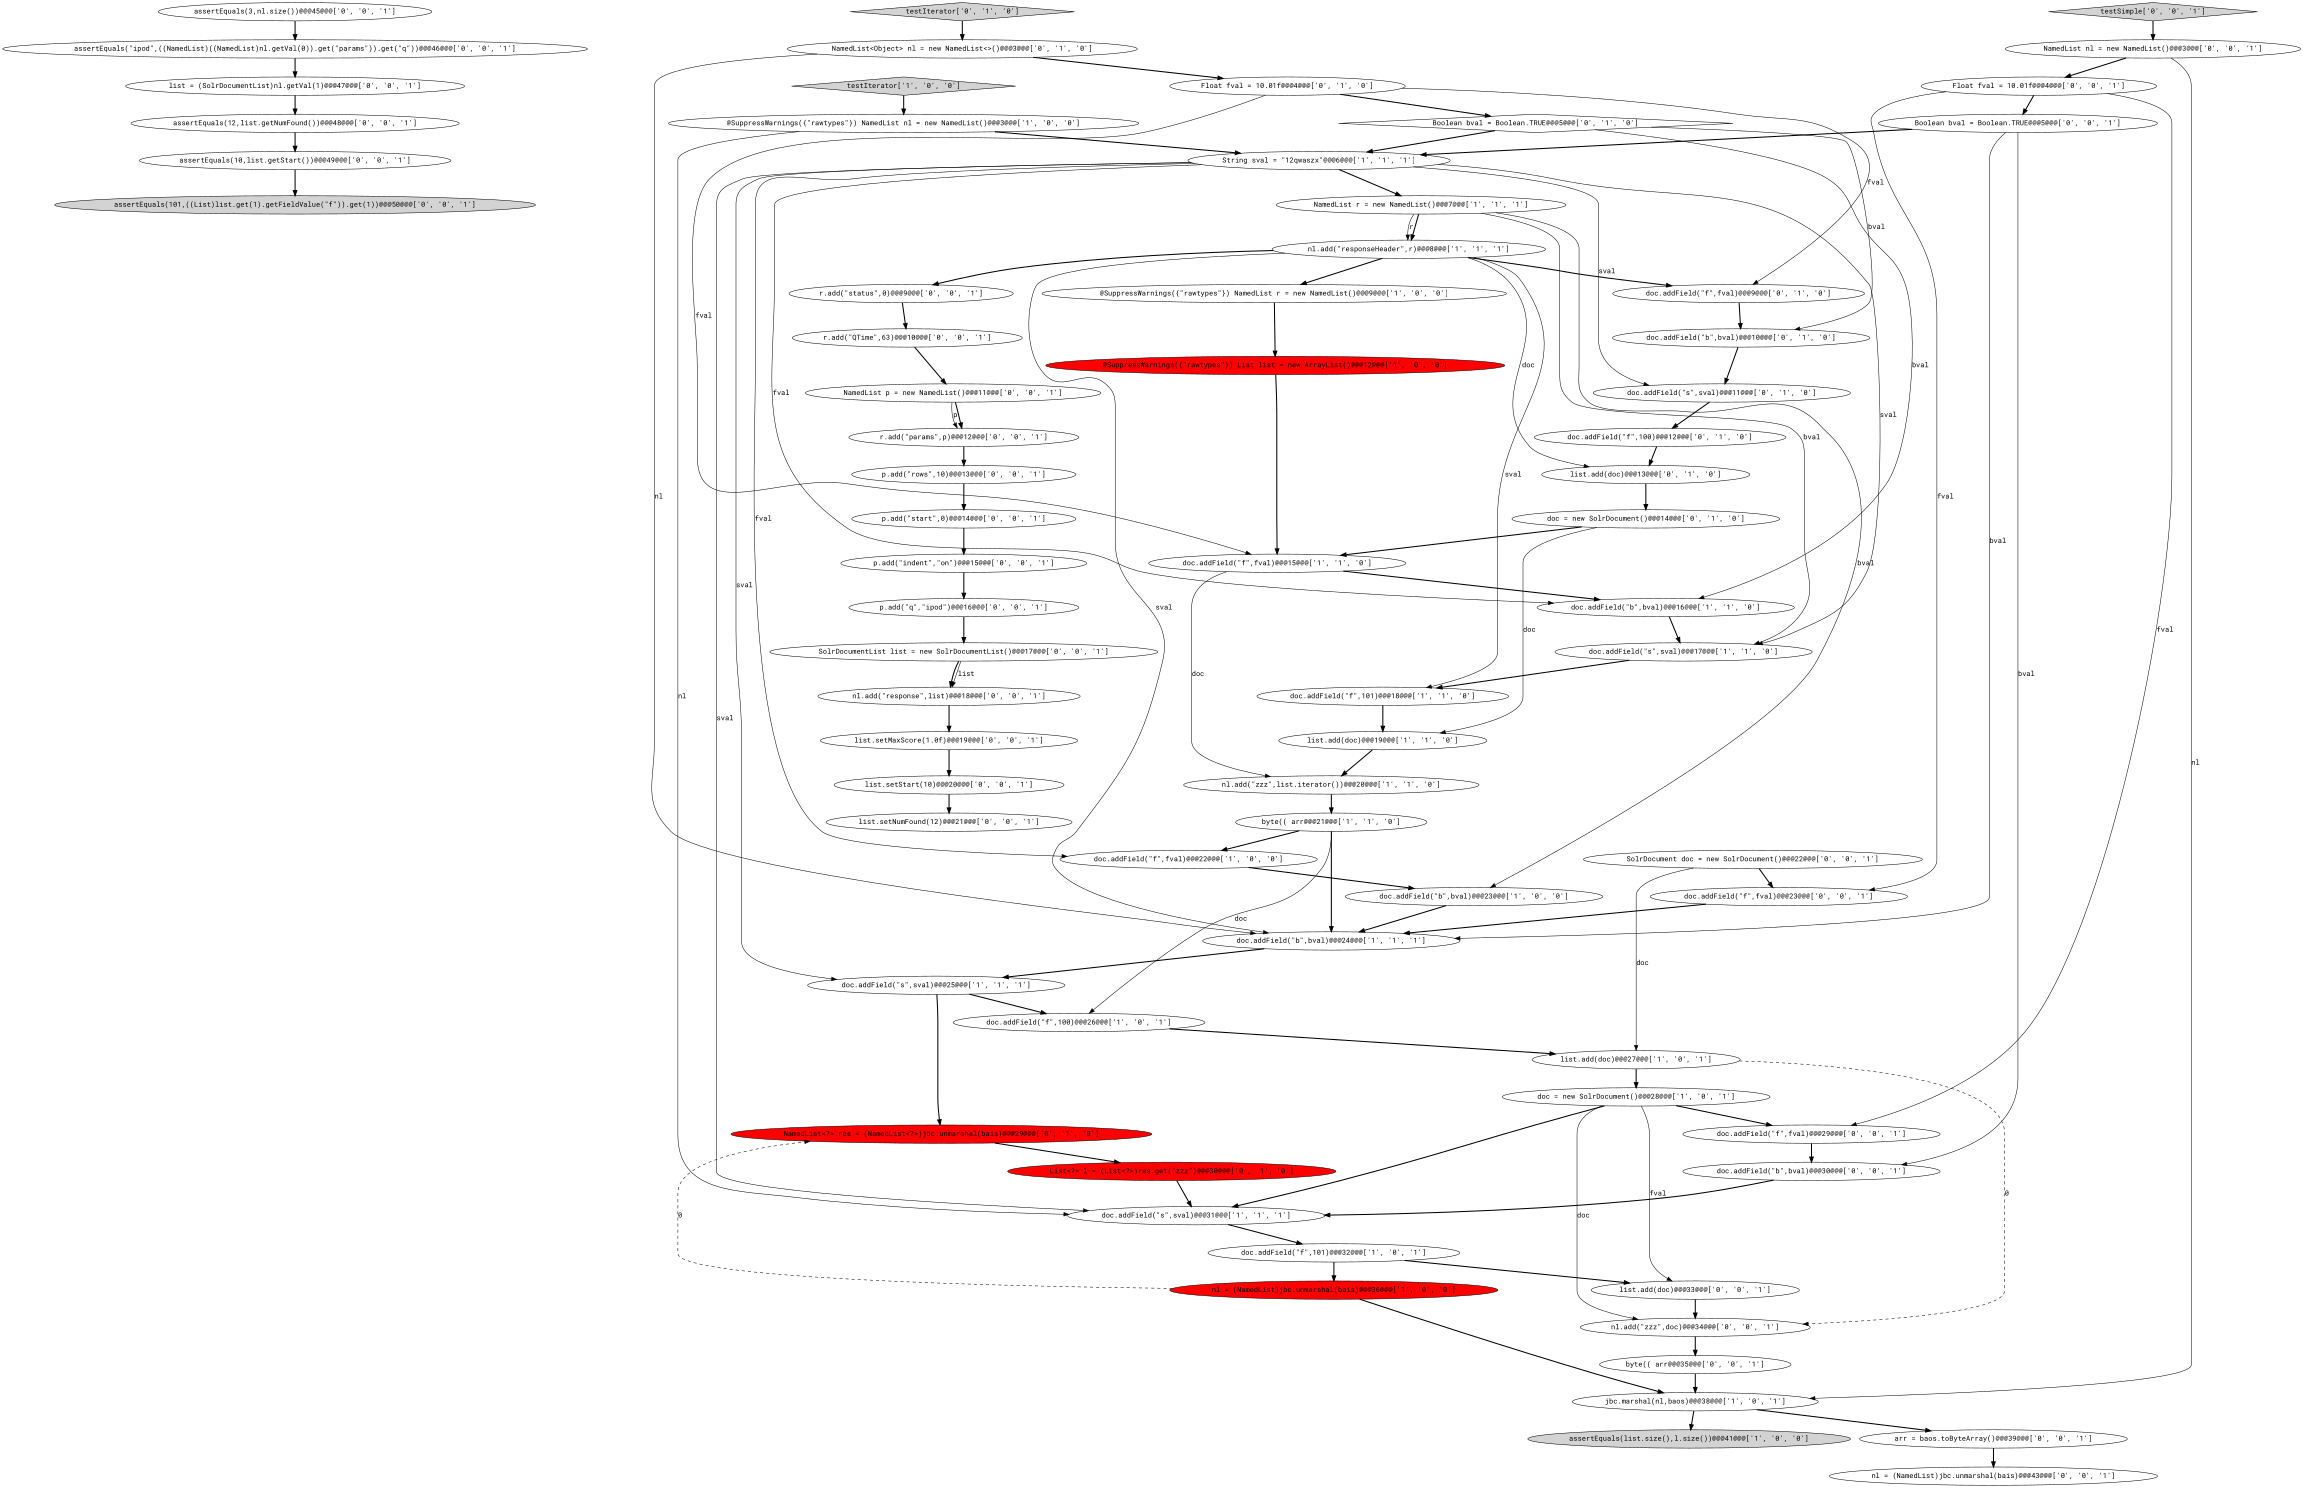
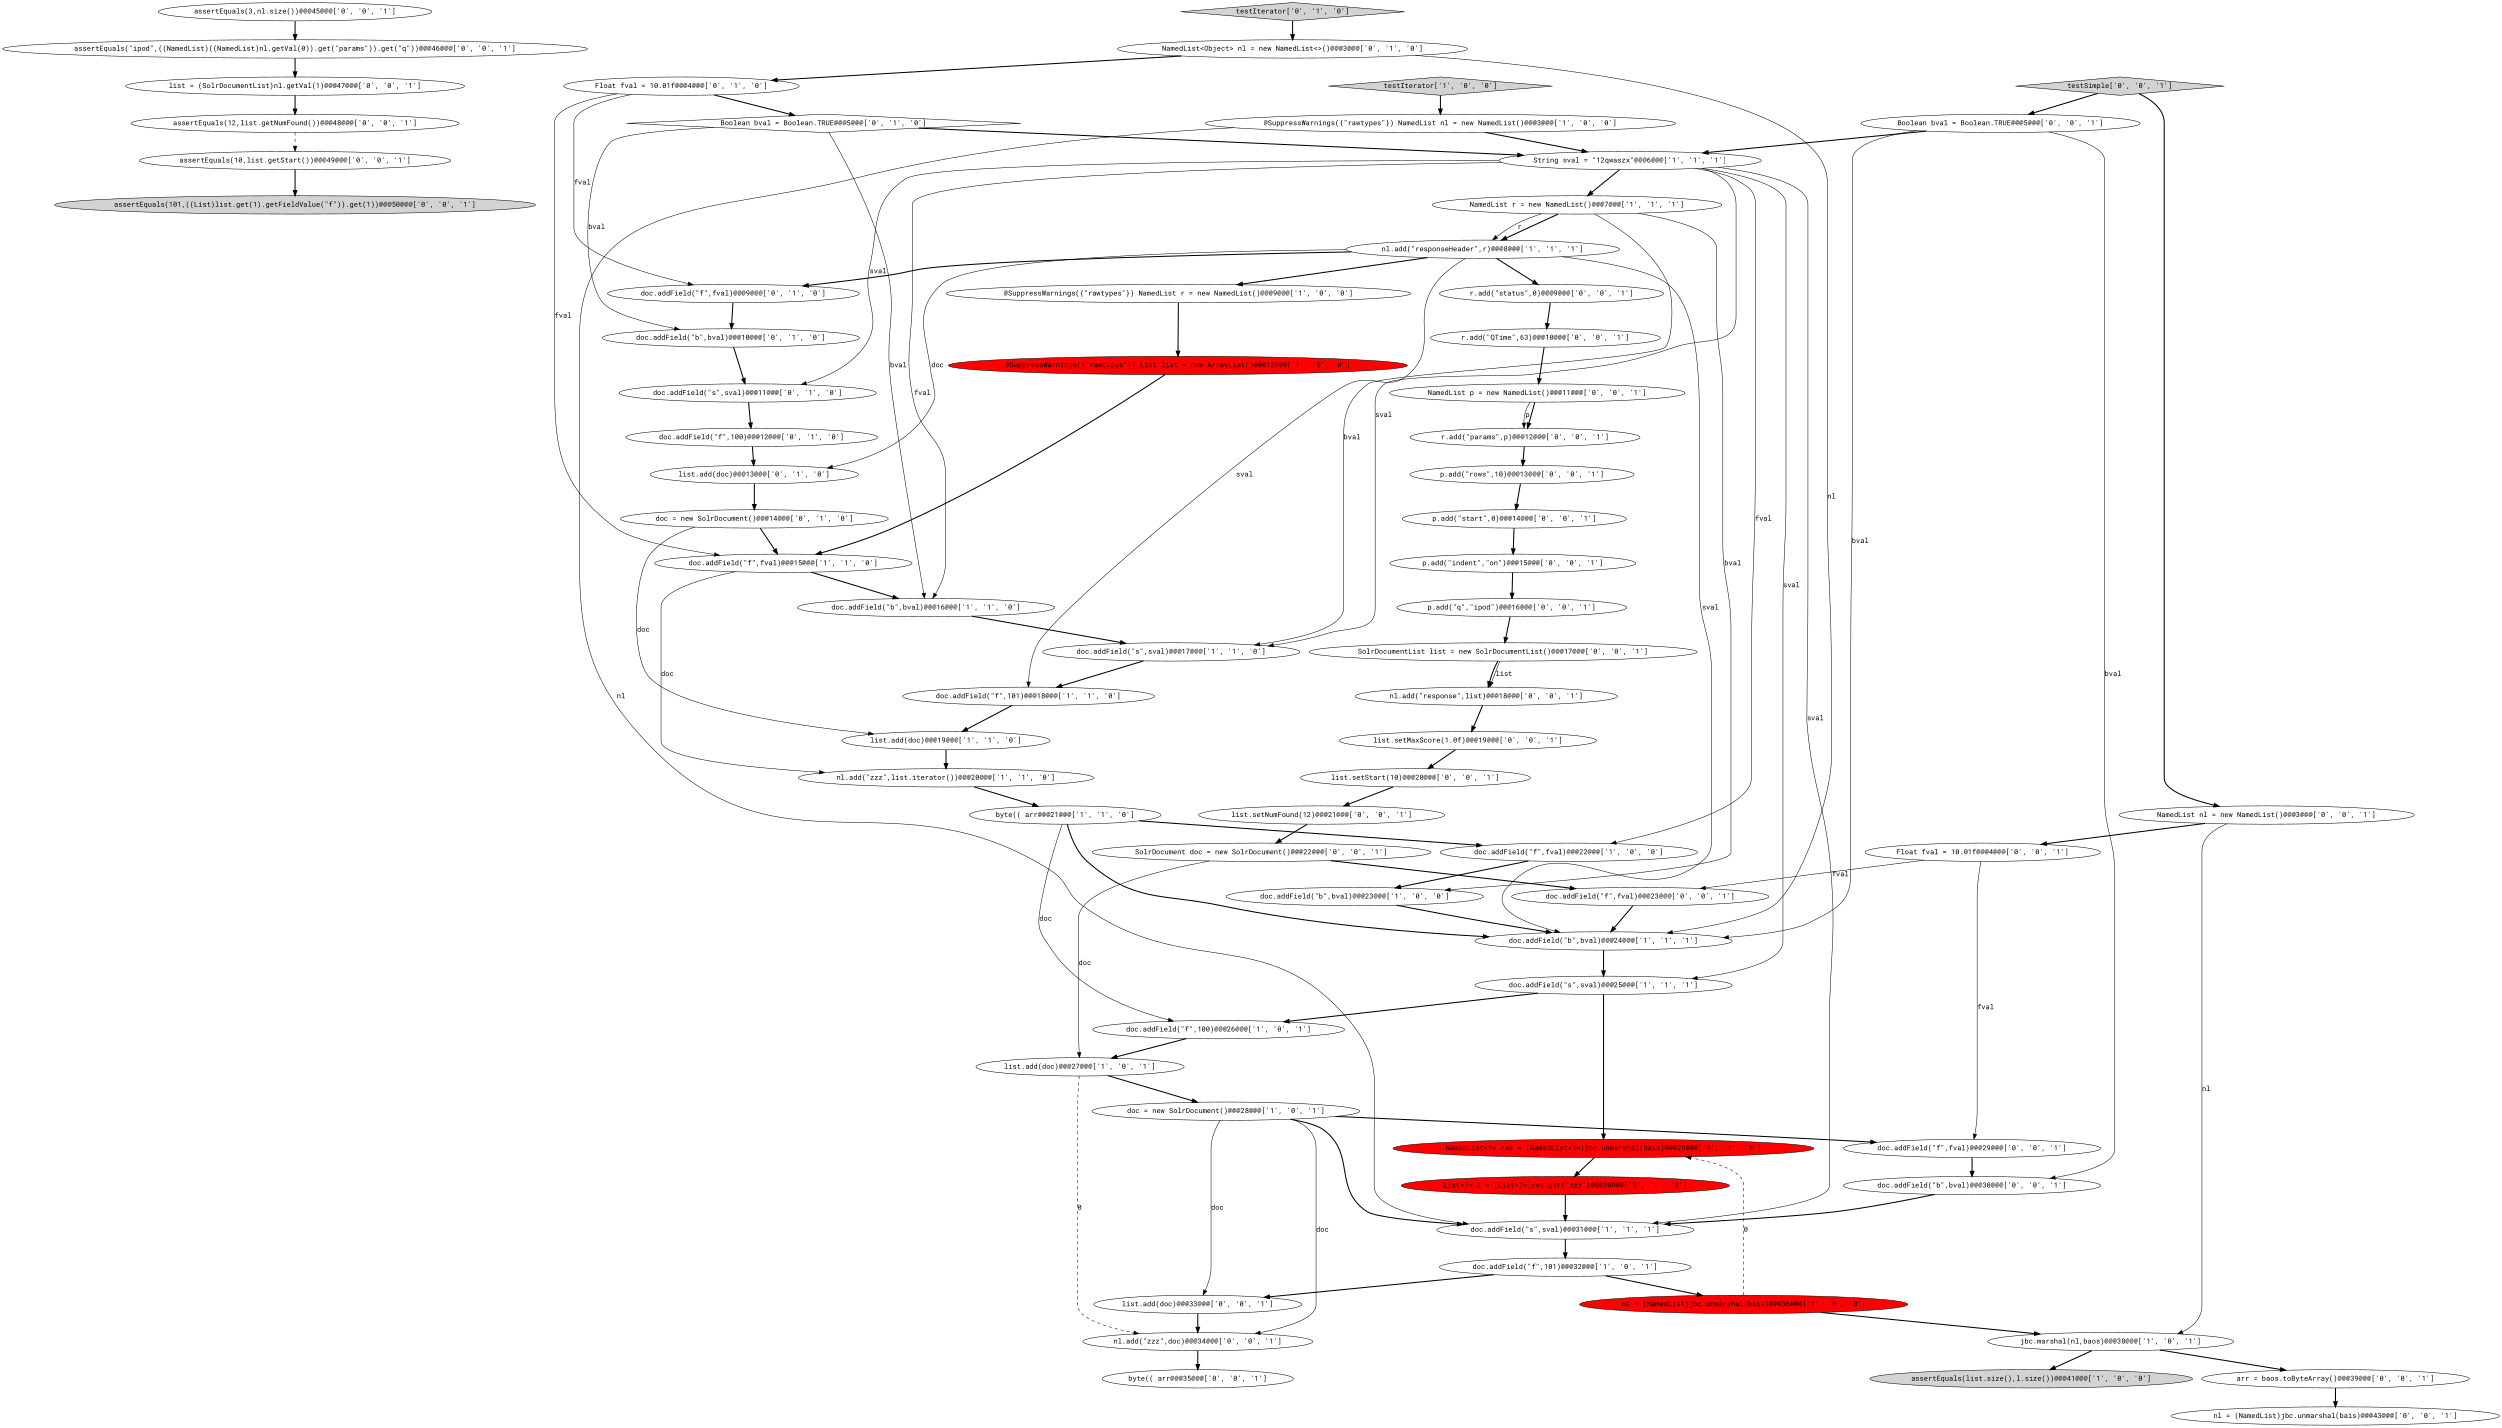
(2030, 103) -> (2066, 103)
(295, 139) -> (295, 139)
none -> (1289, 835)
(1658, 1194) -> (1217, 1208)
(1695, 1381) -> none
